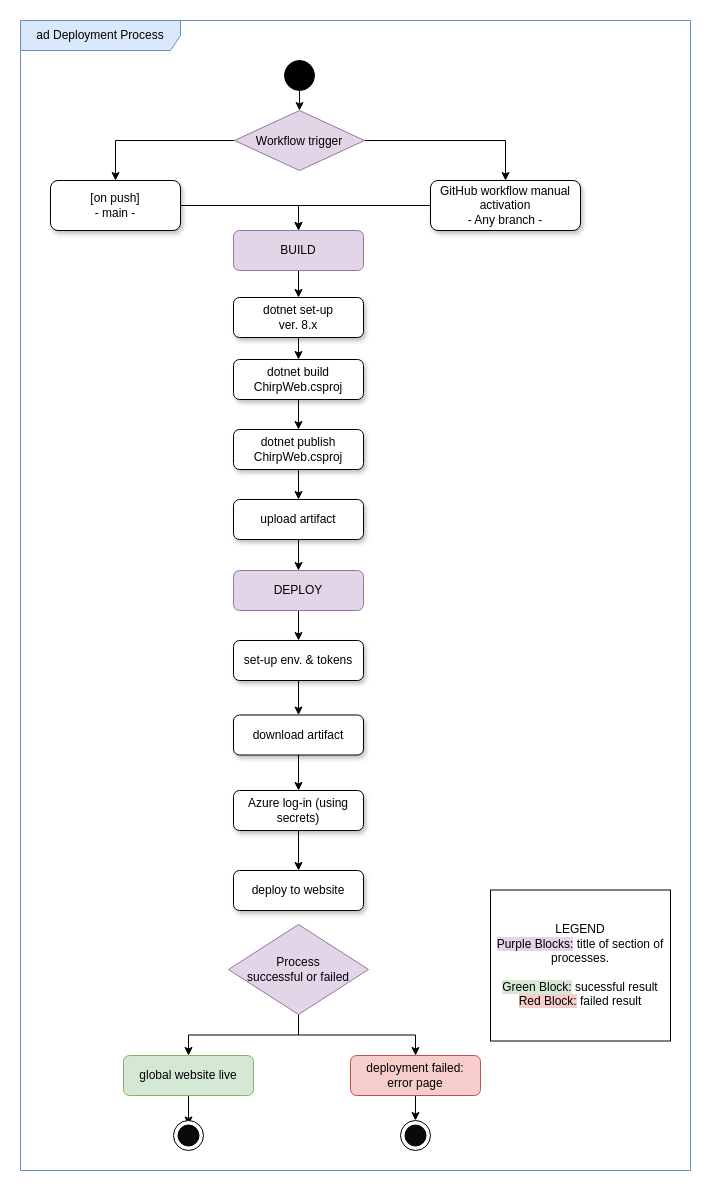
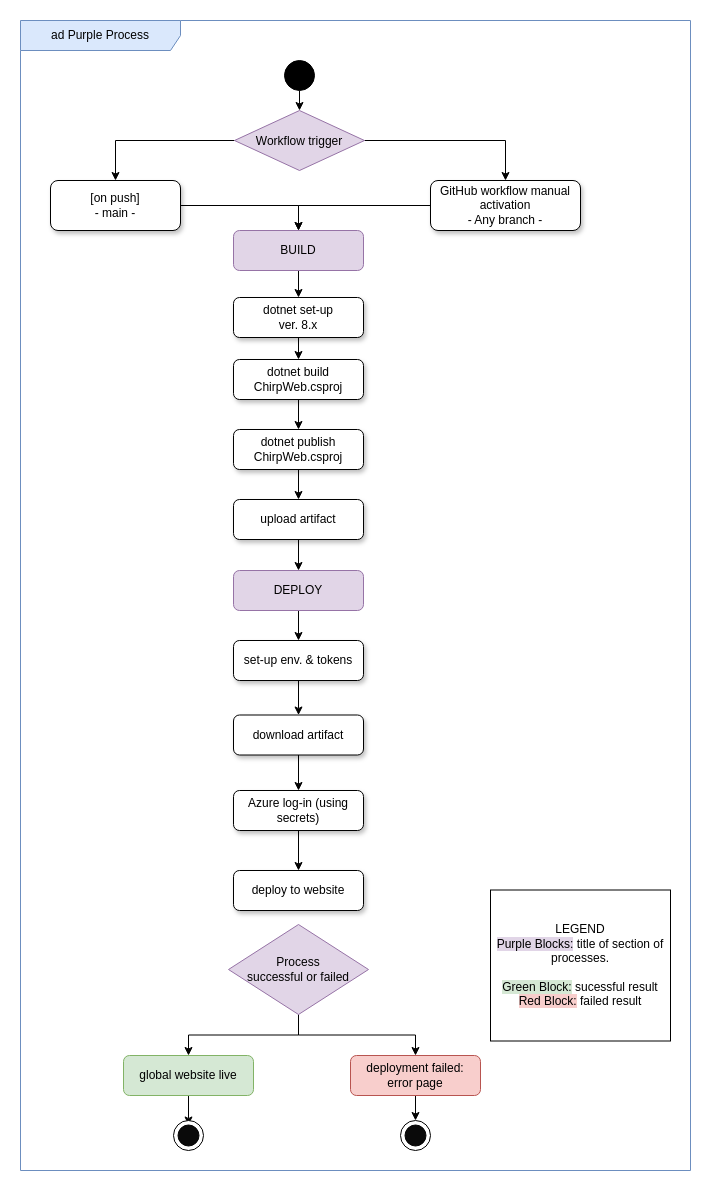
(101, 36) -> (101, 36)
